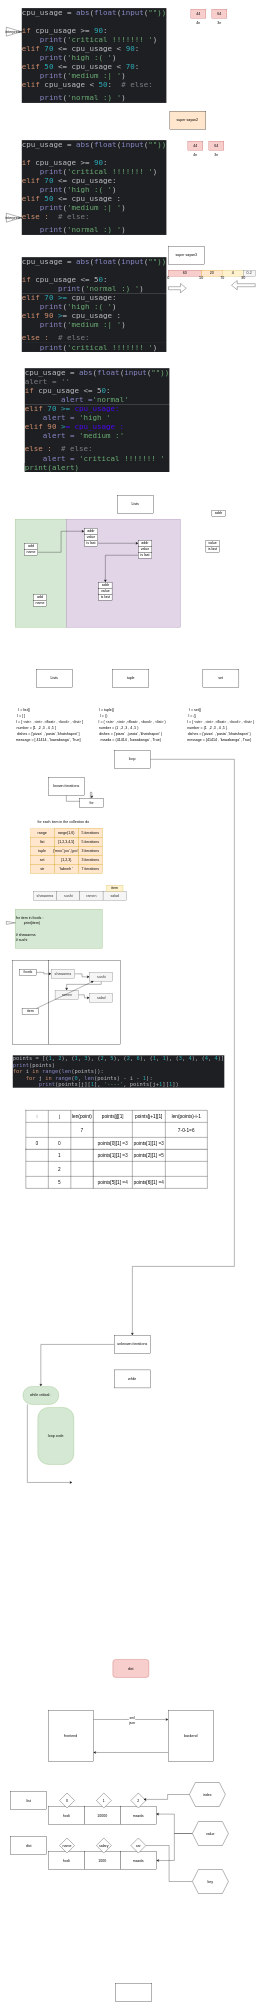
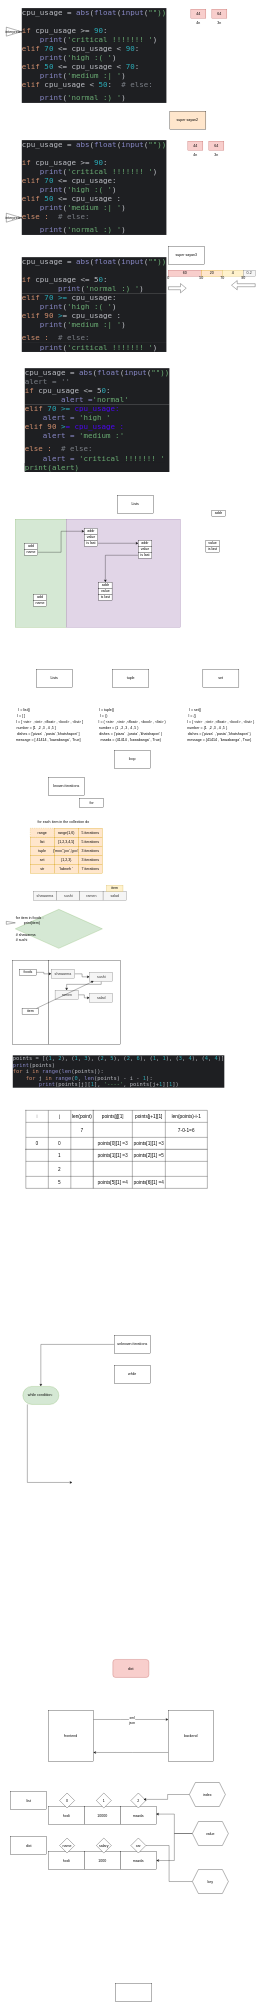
(90, 794) -> none
(59, 929) -> (59, 929)
(132, 1332) -> none
(132, 1379) -> (132, 1374)
(41, 1395) -> (41, 1395)
(56, 1436) -> none
